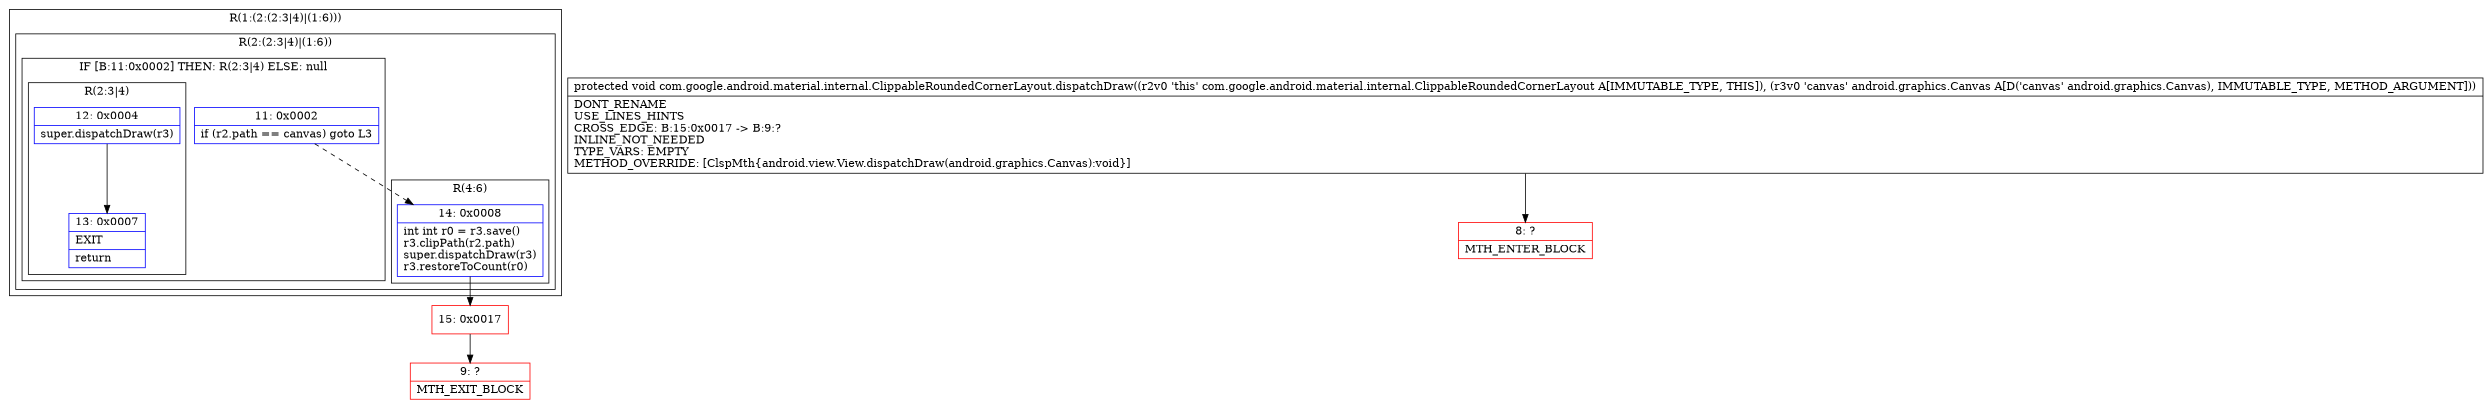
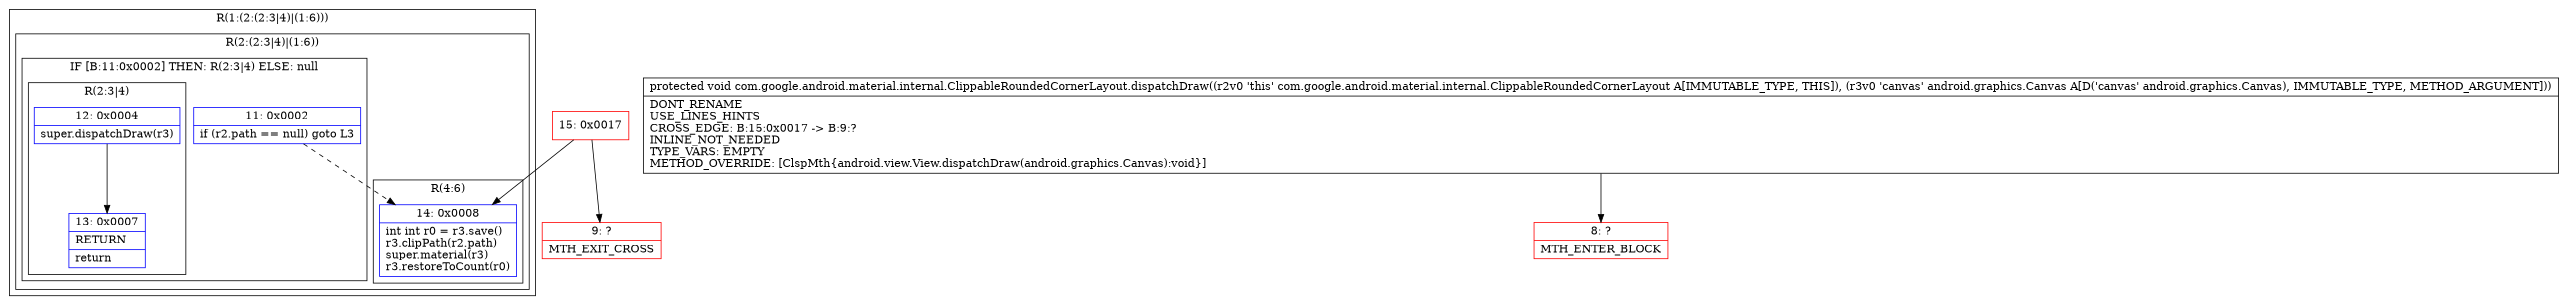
(287, 134) -> (277, 134)
(89, 240) -> (101, 240)
(470, 255) -> (437, 255)
(470, 287) -> (542, 165)
(470, 390) -> (602, 249)
